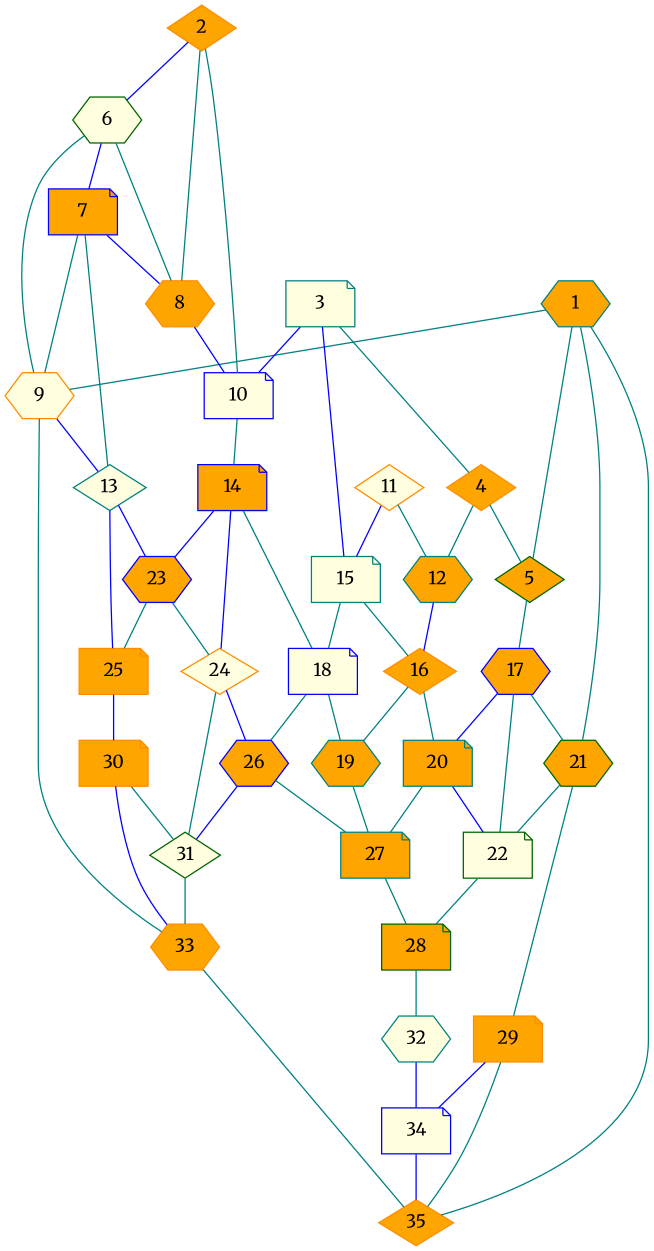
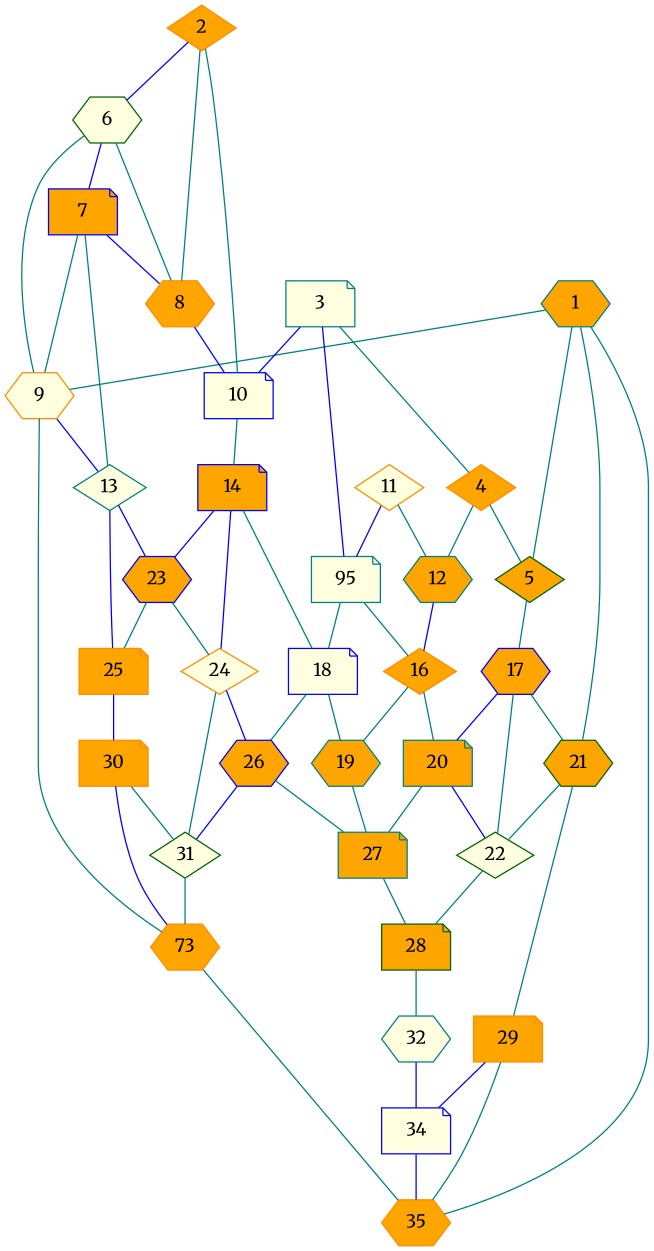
(346, 579) -> (346, 579)
(498, 855) -> (495, 855)
(185, 947) -> (185, 947)
(416, 1223) -> (416, 1223)
